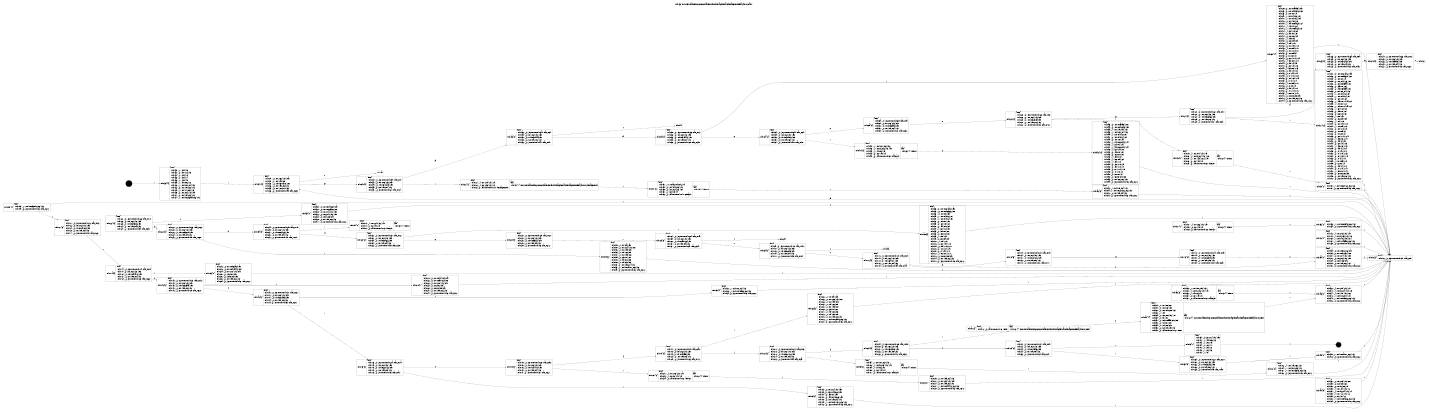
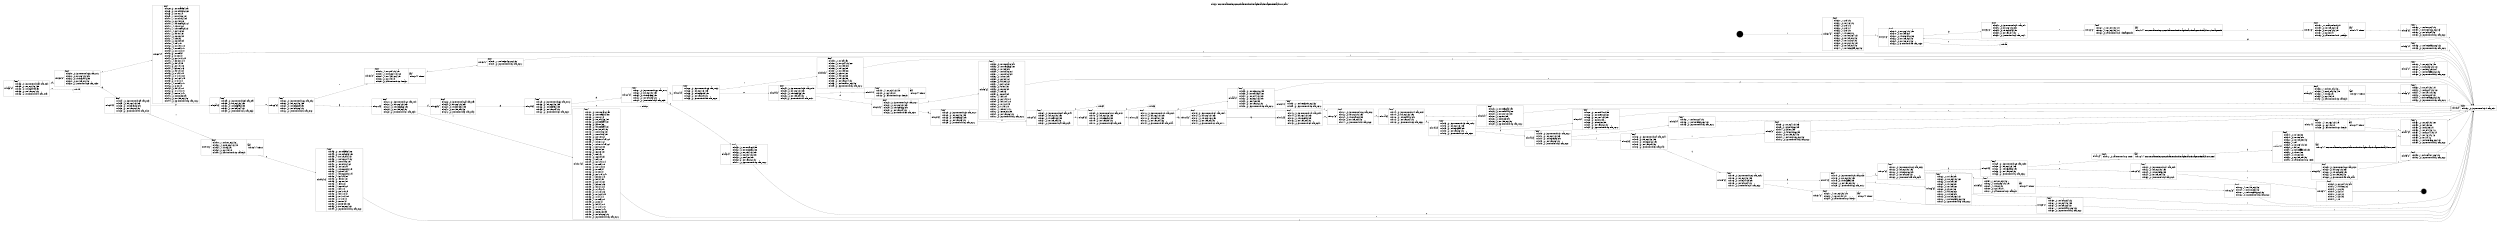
none -> (596, 101)
(454, 162) -> none
(1274, 226) -> (2382, 129)
(1270, 258) -> (1324, 117)
(1290, 303) -> (2398, 137)
